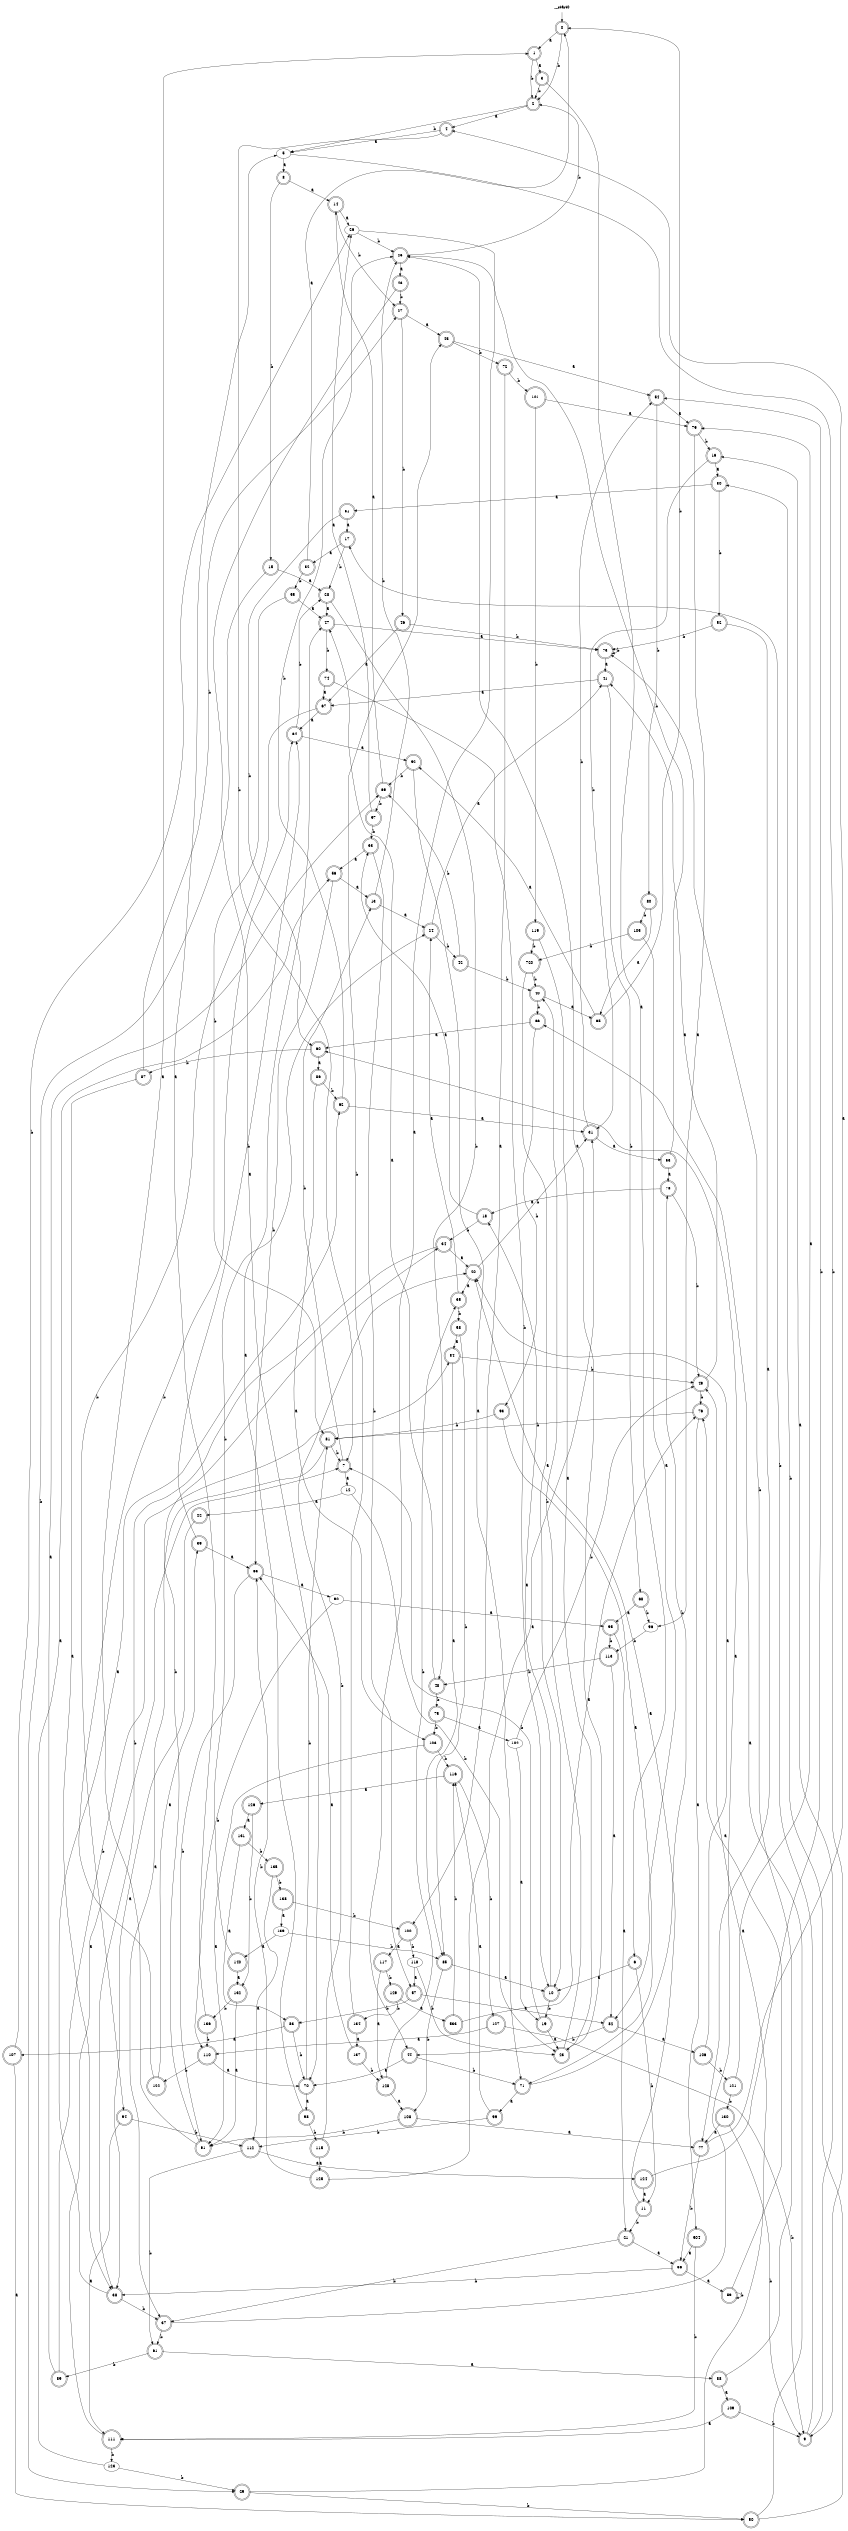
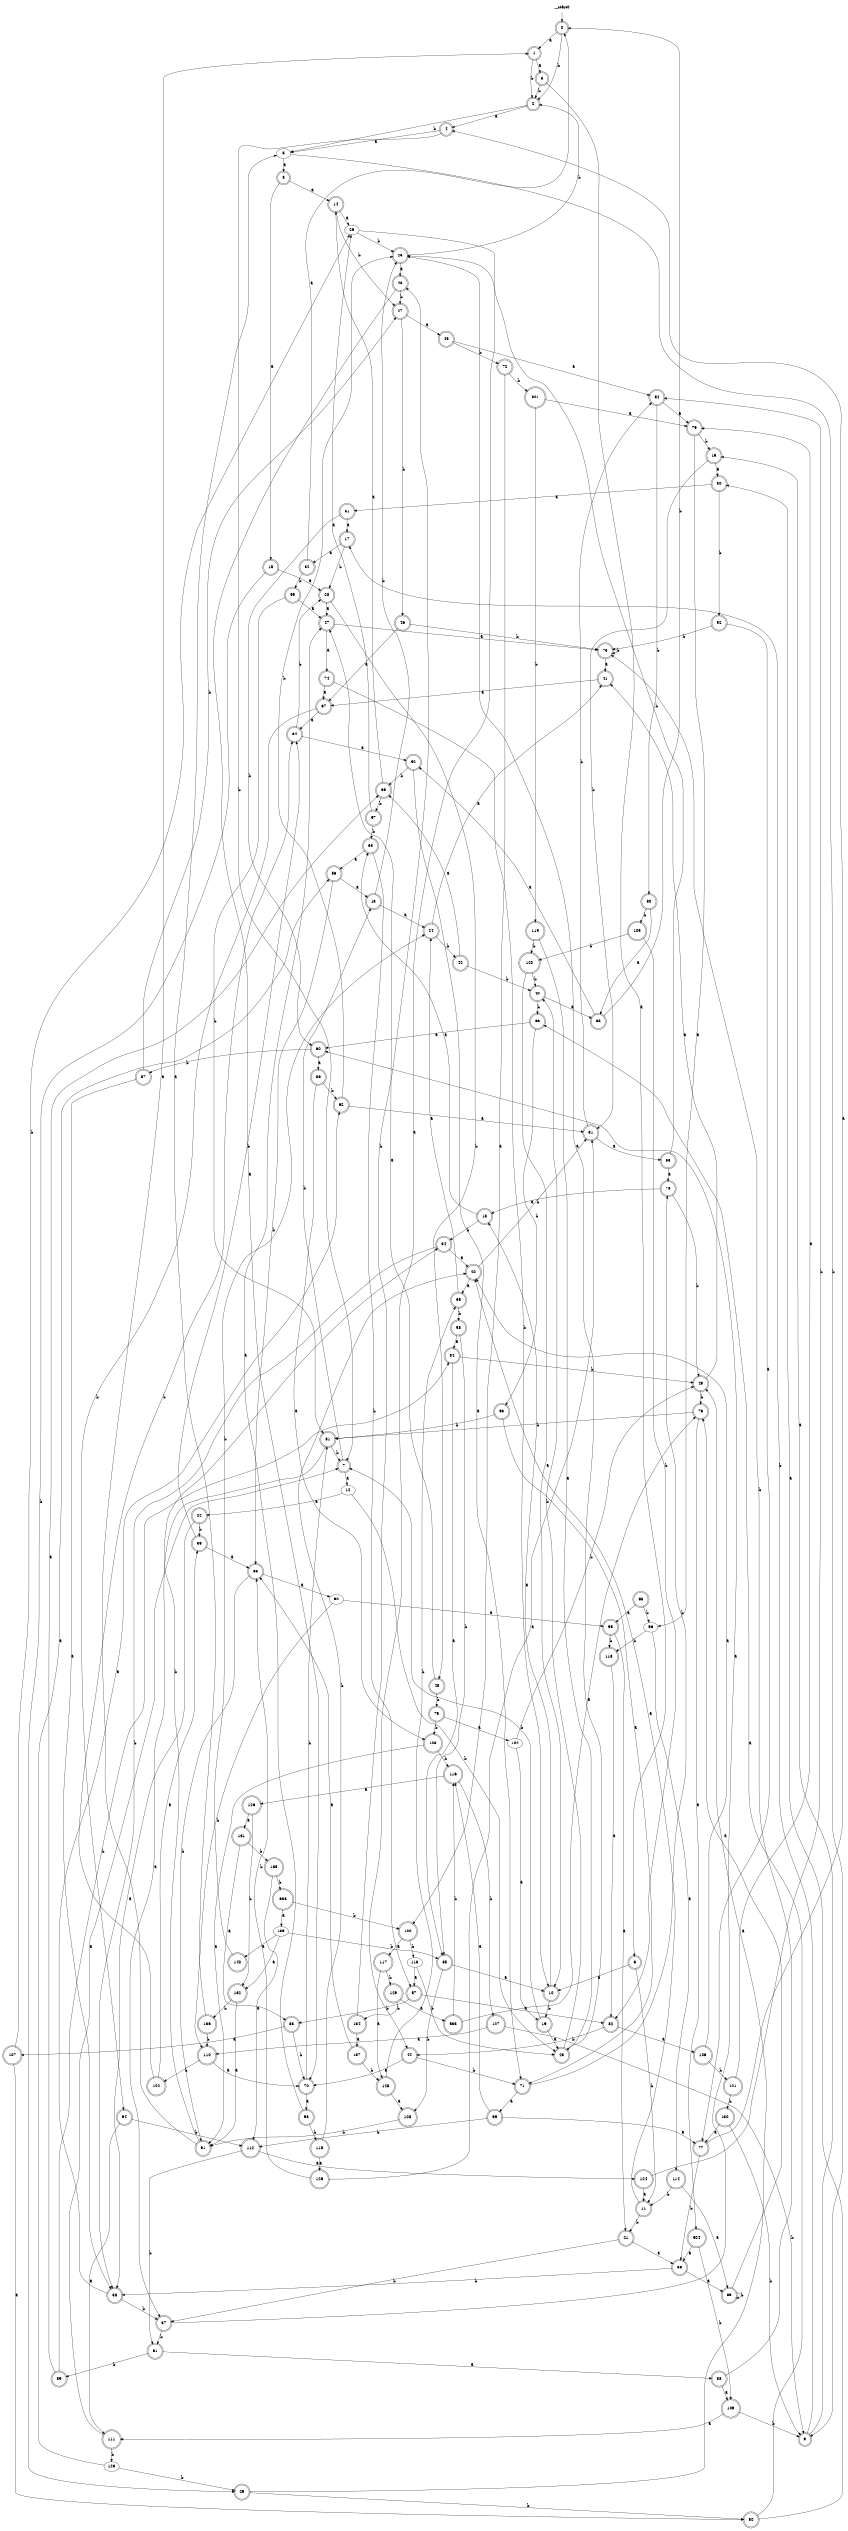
(272, 367) -> (272, 367)
(535, 397) -> (535, 397)
(328, 651) -> (328, 651)
(448, 874) -> (448, 874)
(529, 963) -> (529, 963)
(630, 1136) -> none
(356, 1173) -> (379, 1150)
(666, 1466) -> (666, 1466)
(791, 1479) -> (791, 1479)
none -> (199, 1528)
(524, 1671) -> none
(283, 1899) -> (283, 1899)
(237, 1977) -> (267, 1964)
(554, 2133) -> (599, 2121)
none -> (676, 2179)
(491, 2433) -> (717, 2321)
